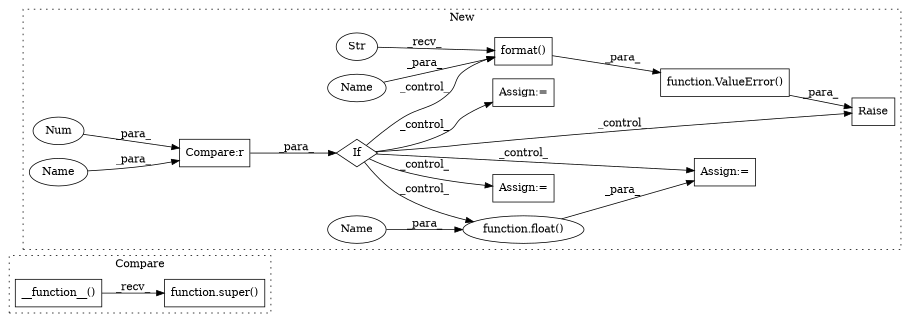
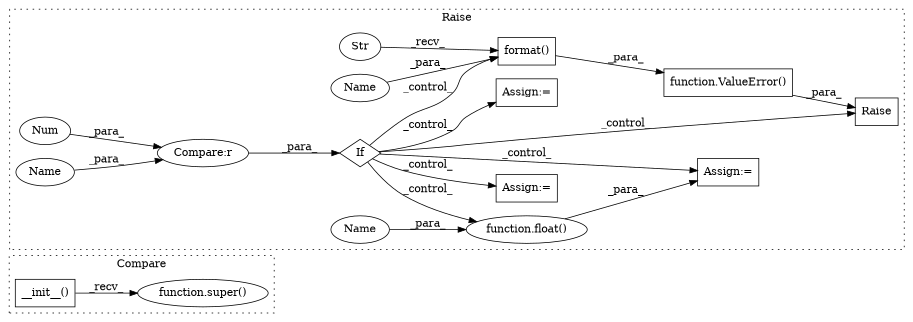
(462, 18) -> (457, 18)
(215, 153) -> (203, 153)
(59, 293) -> (45, 293)
(215, 293) -> (203, 293)
